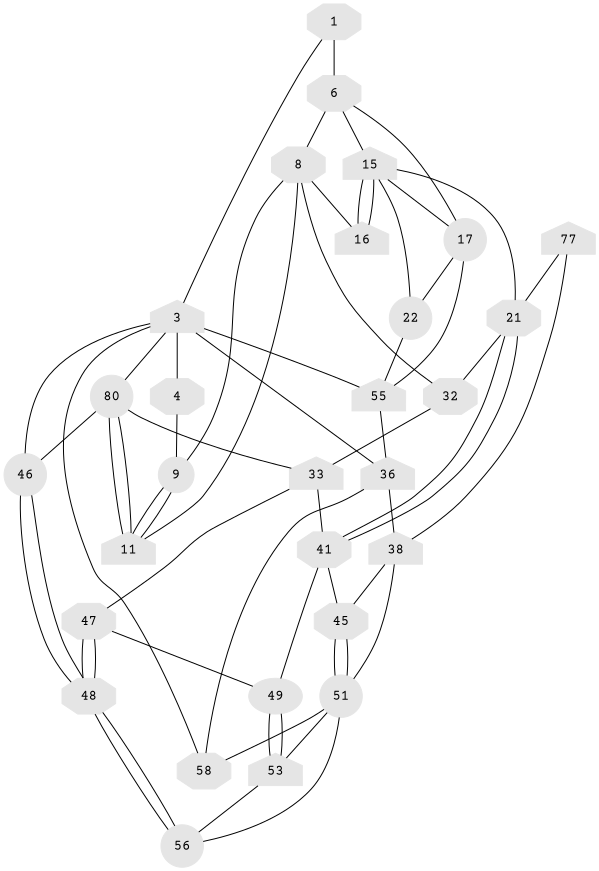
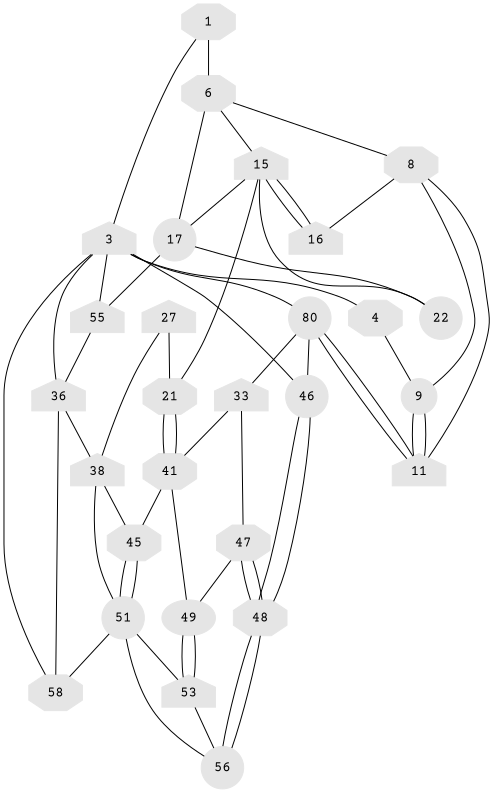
(568, 240) -> (169, 318)
(393, 361) -> none
(450, 396) -> none
